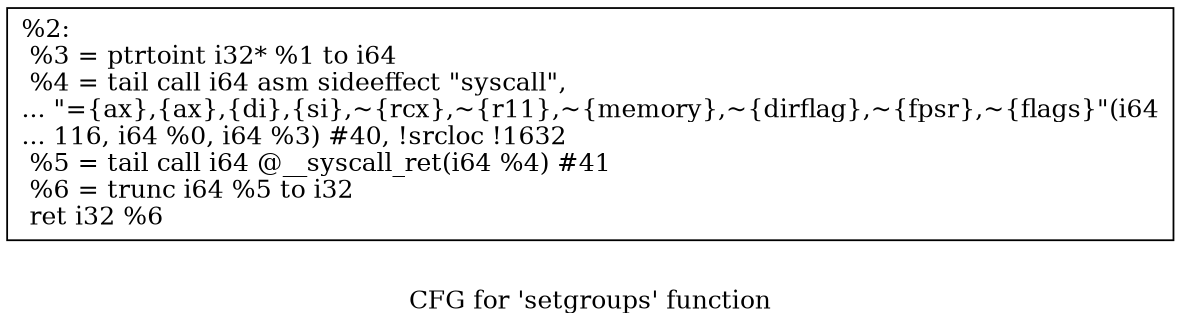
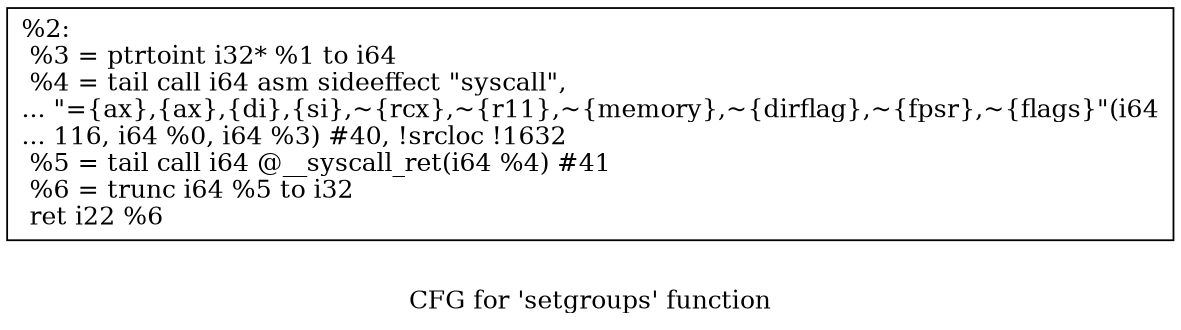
(93, 217) -> (93, 217)
